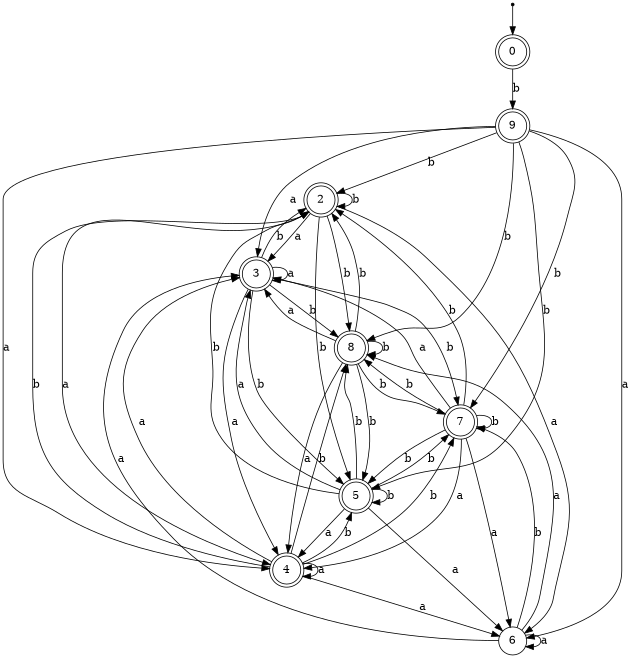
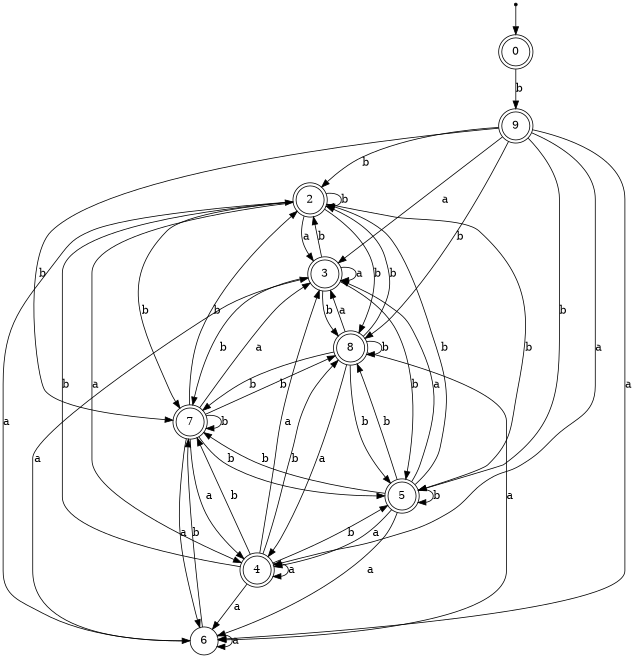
none -> (150, 253)
(228, 421) -> none
(540, 445) -> (506, 566)
